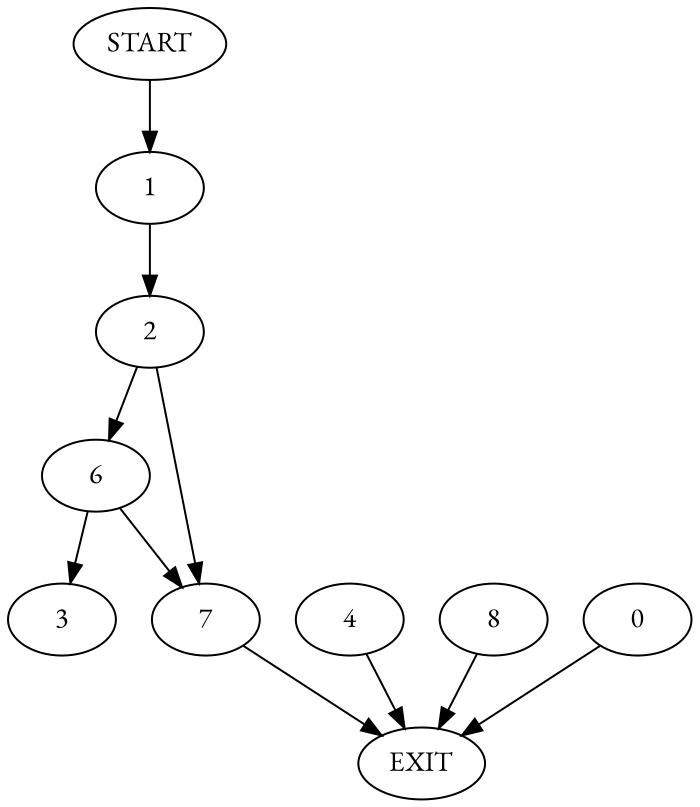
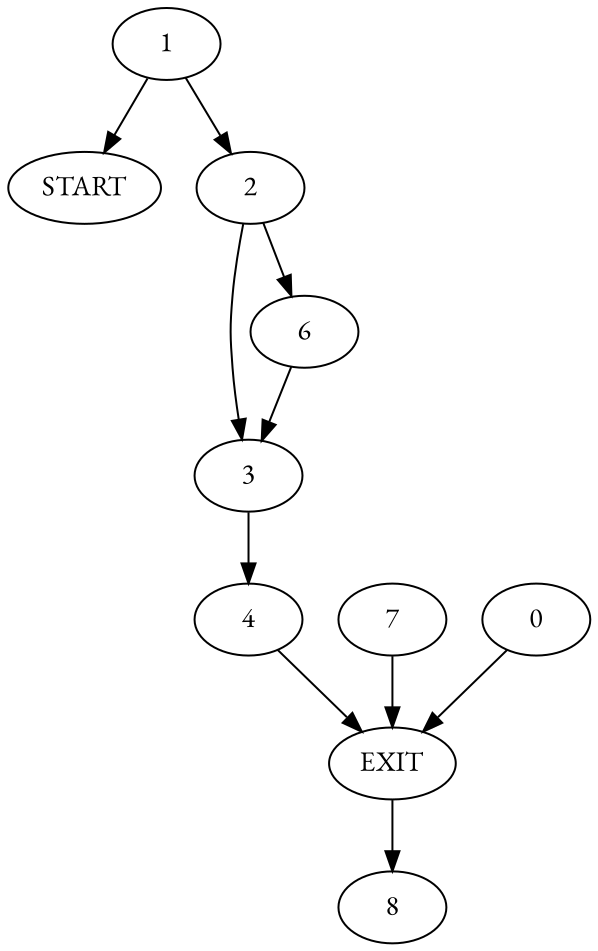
(150, 106) -> (131, 107)
(176, 466) -> (231, 322)
none -> (249, 538)
(145, 540) -> none
(462, 682) -> (392, 826)
